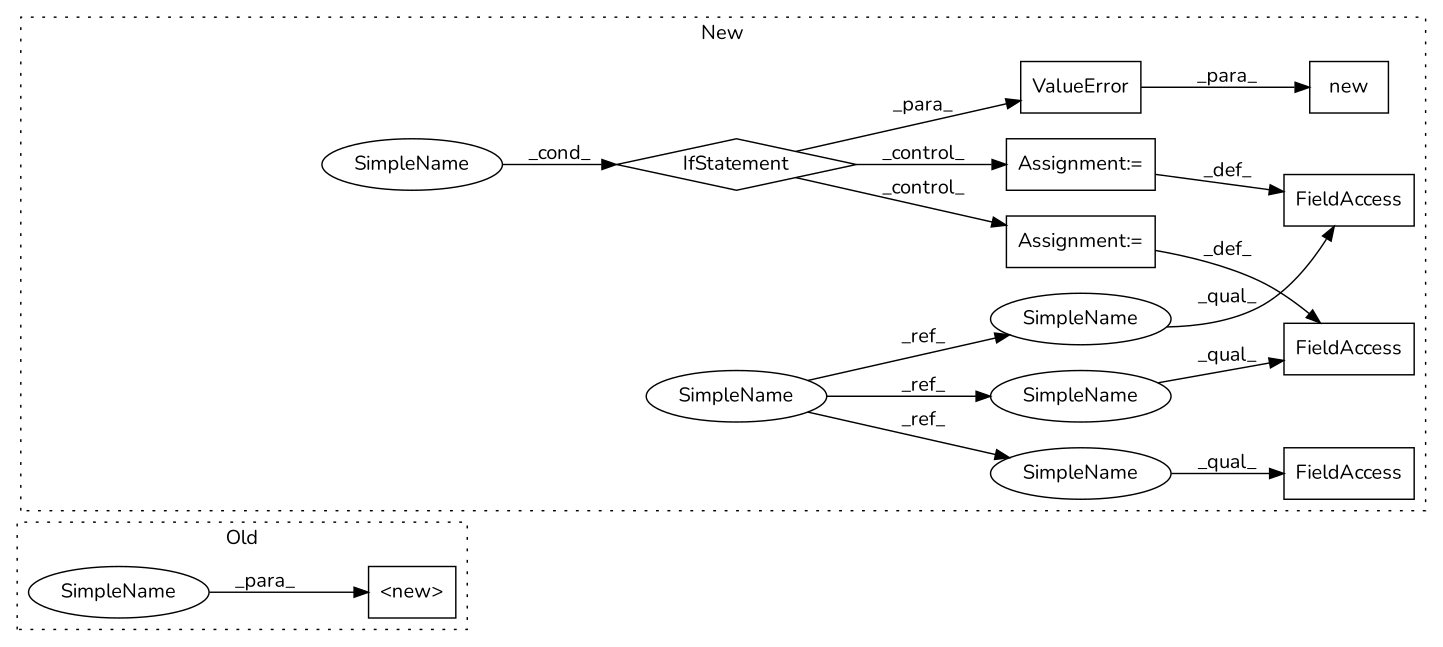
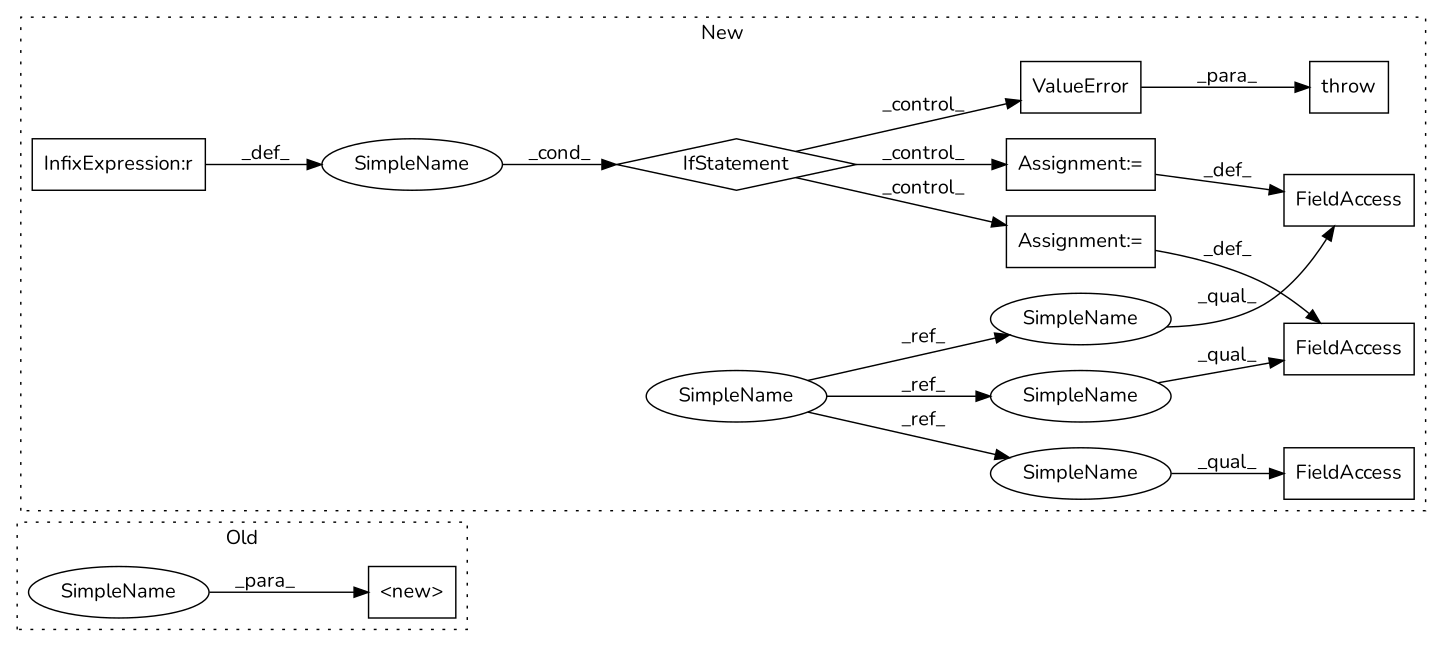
(1349, 87) -> (1349, 87)
(923, 105) -> (923, 105)
none -> (119, 165)
